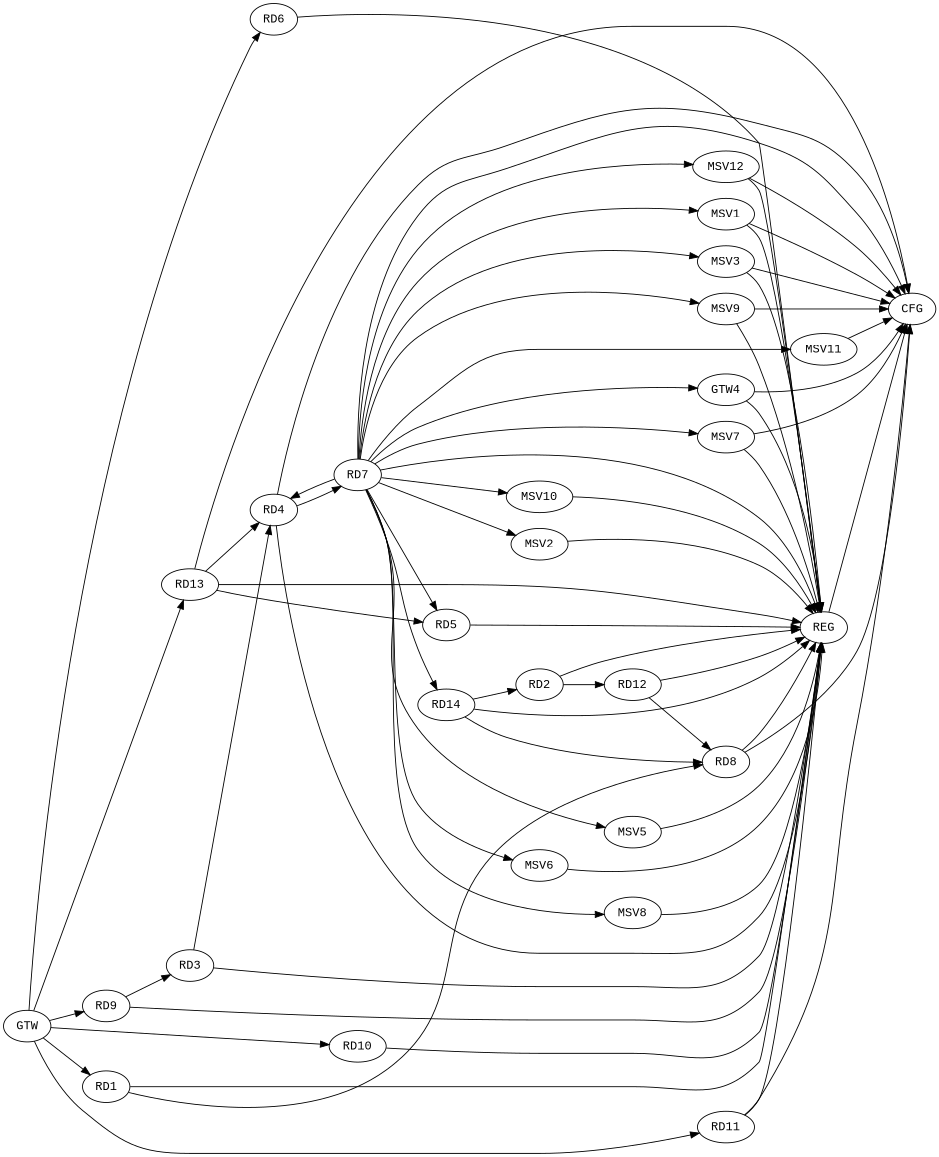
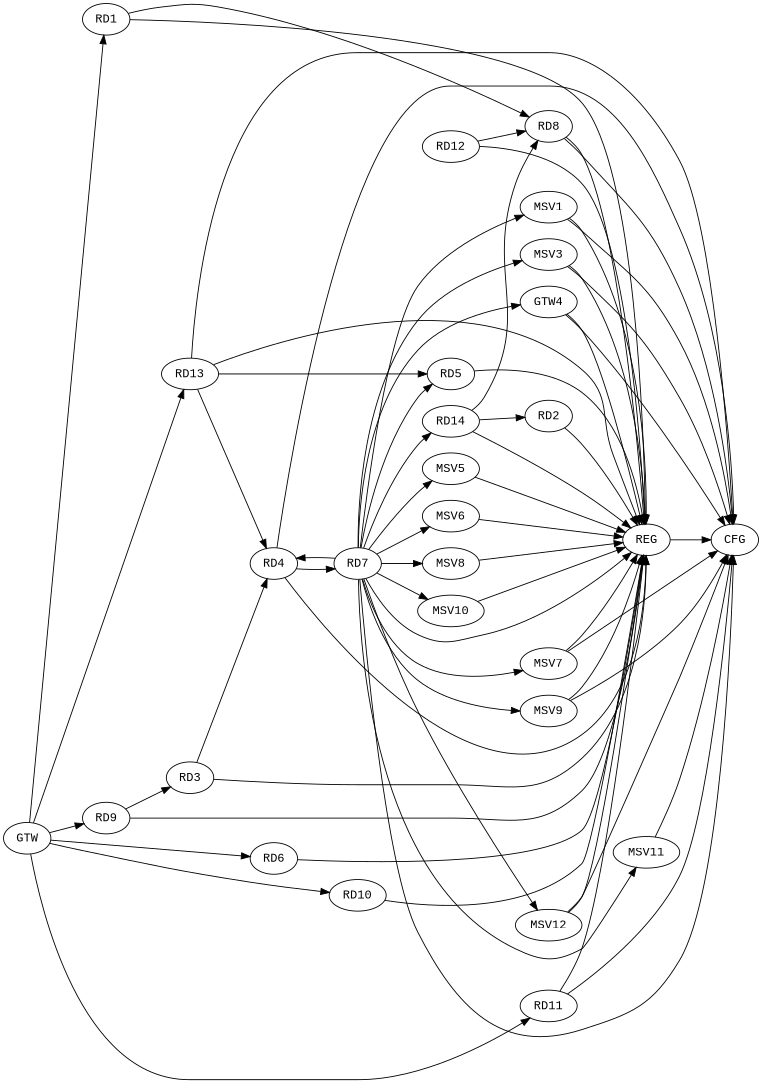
(540, 544) -> none
(579, 685) -> none
